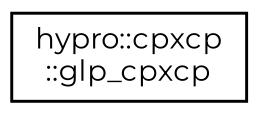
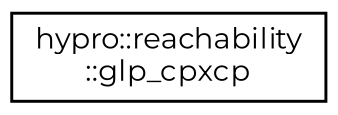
(129, 57) -> (169, 57)
